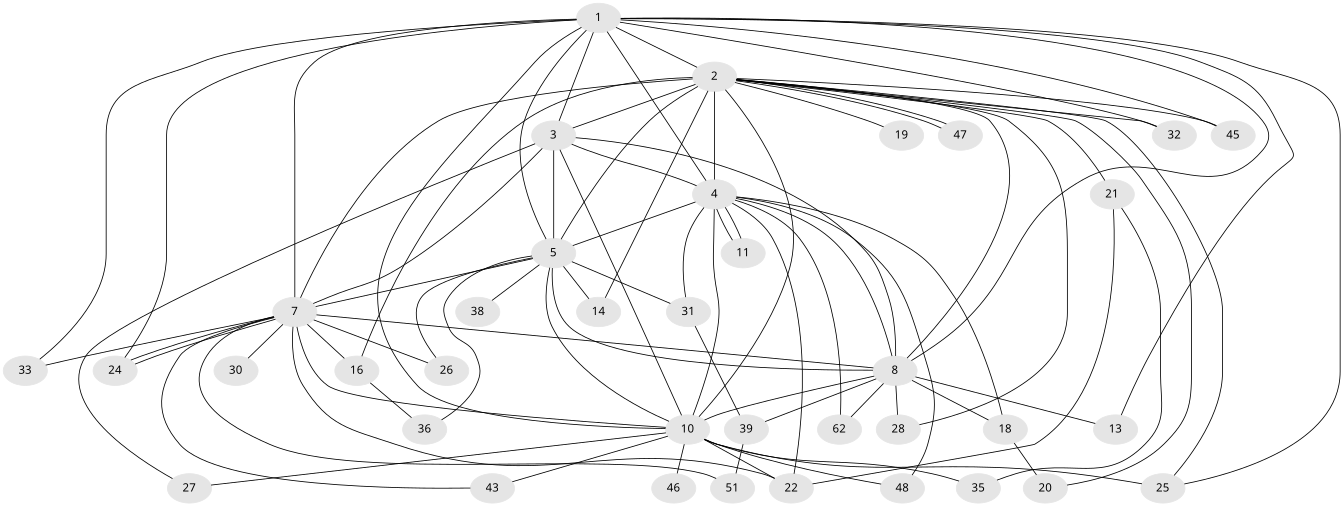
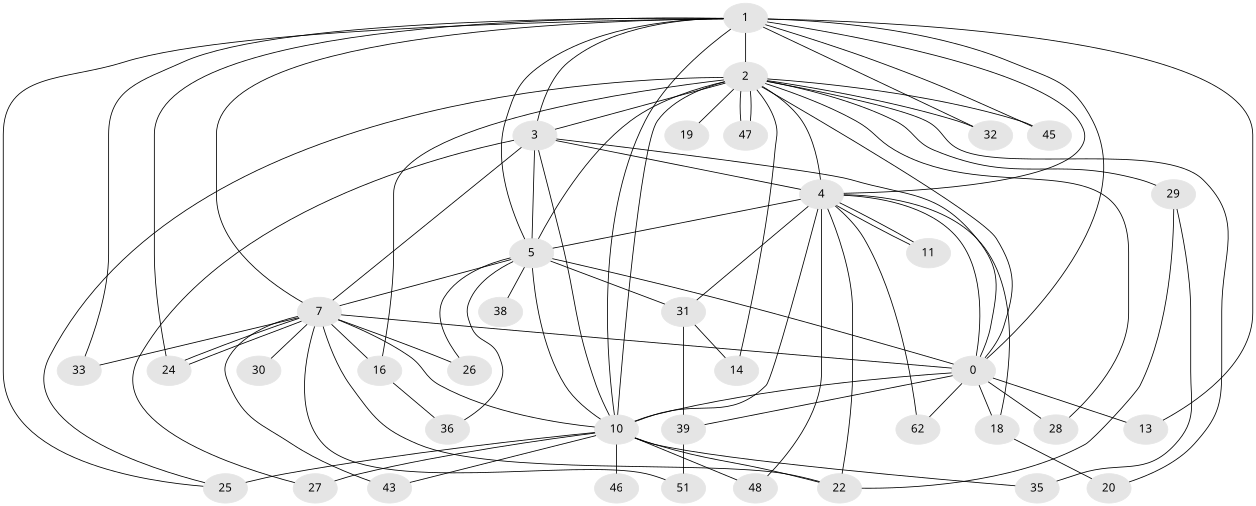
(453, 115) -> none
(1112, 194) -> (1174, 194)
(576, 283) -> (710, 341)
(895, 371) -> (973, 371)
